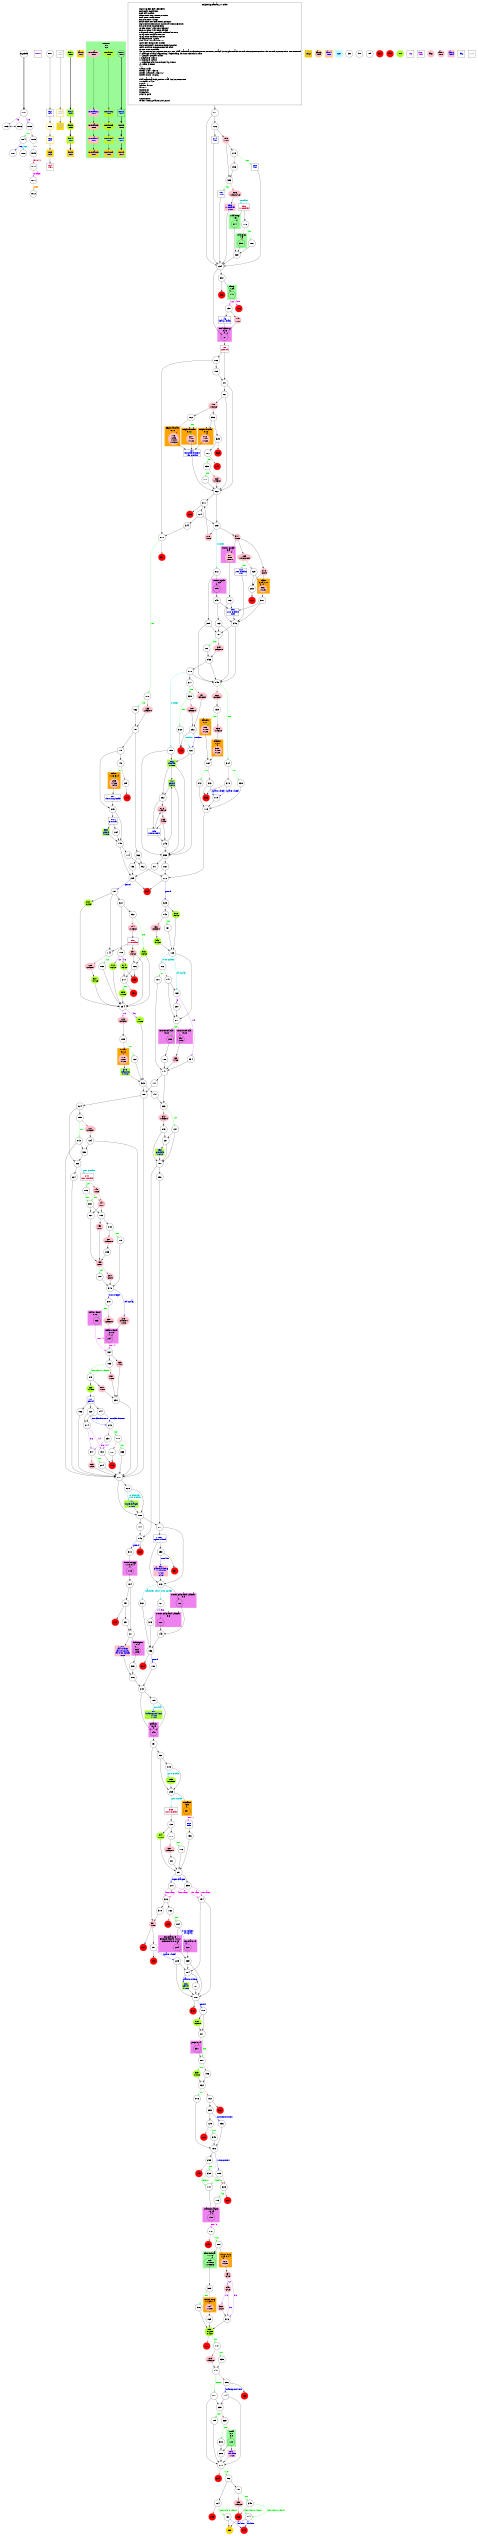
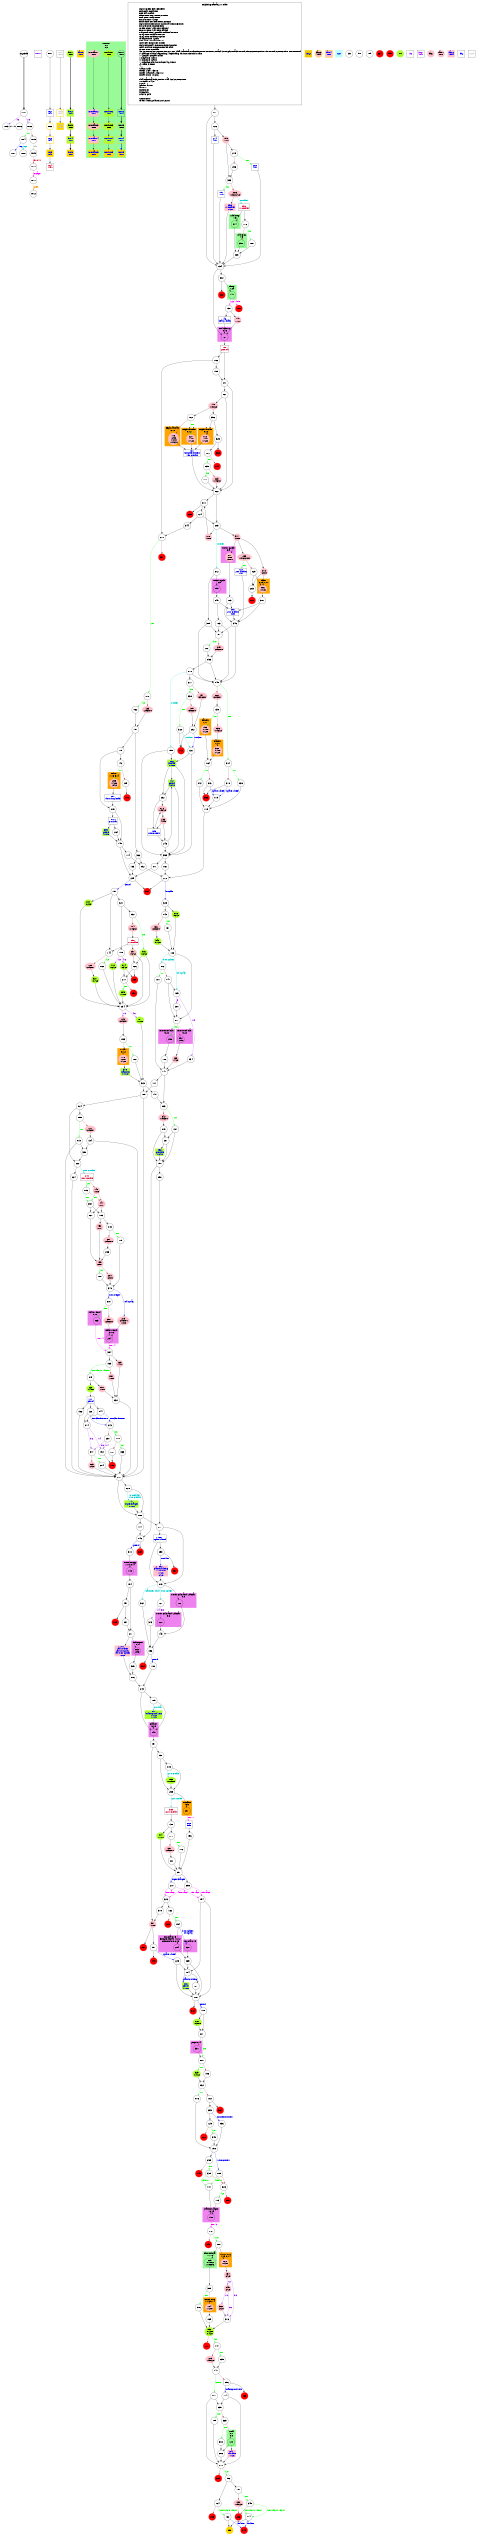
(121, 146) -> (121, 146)
(168, 892) -> (169, 892)
